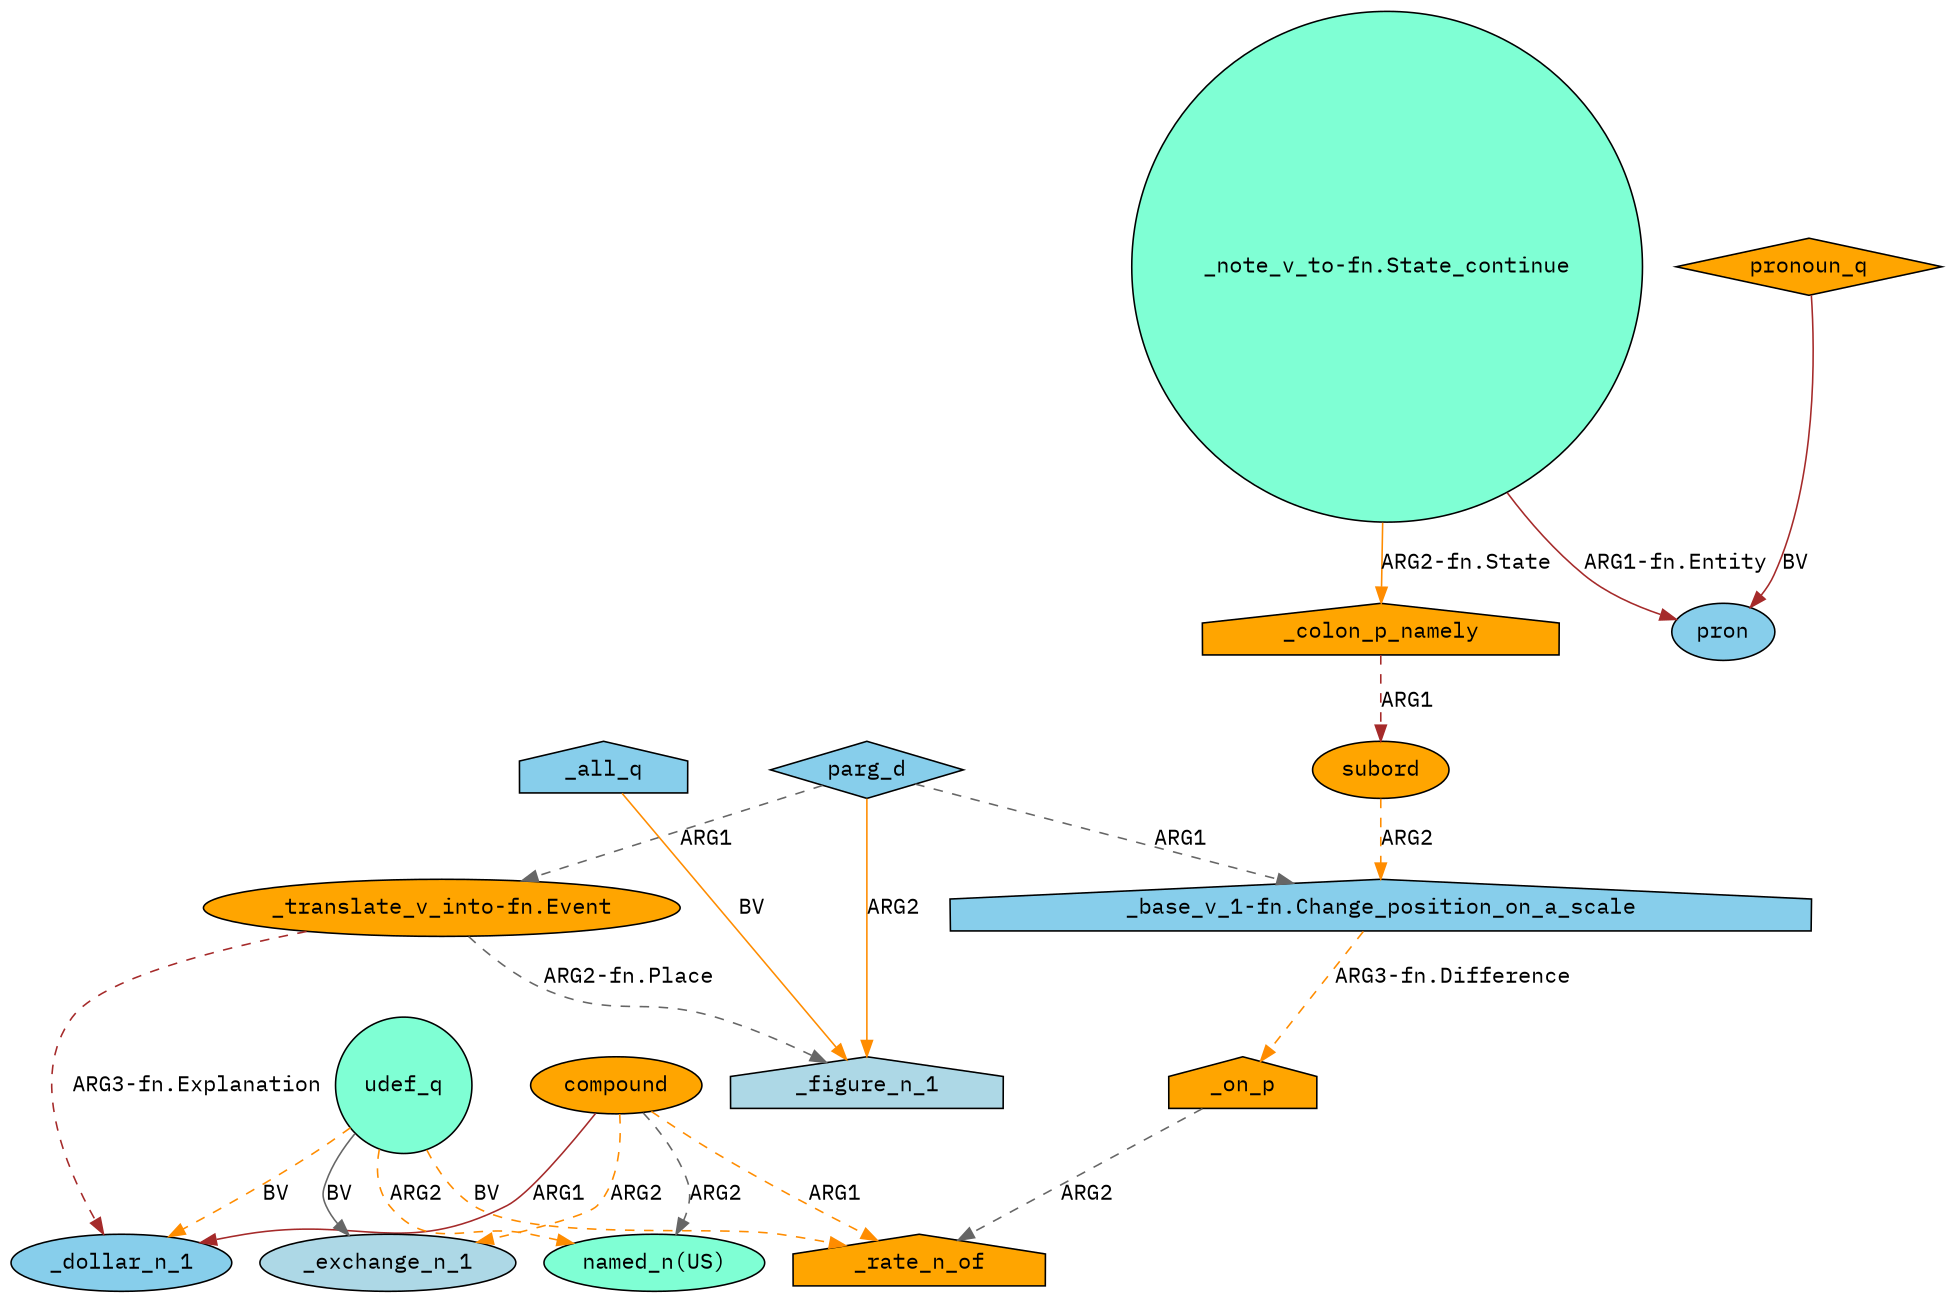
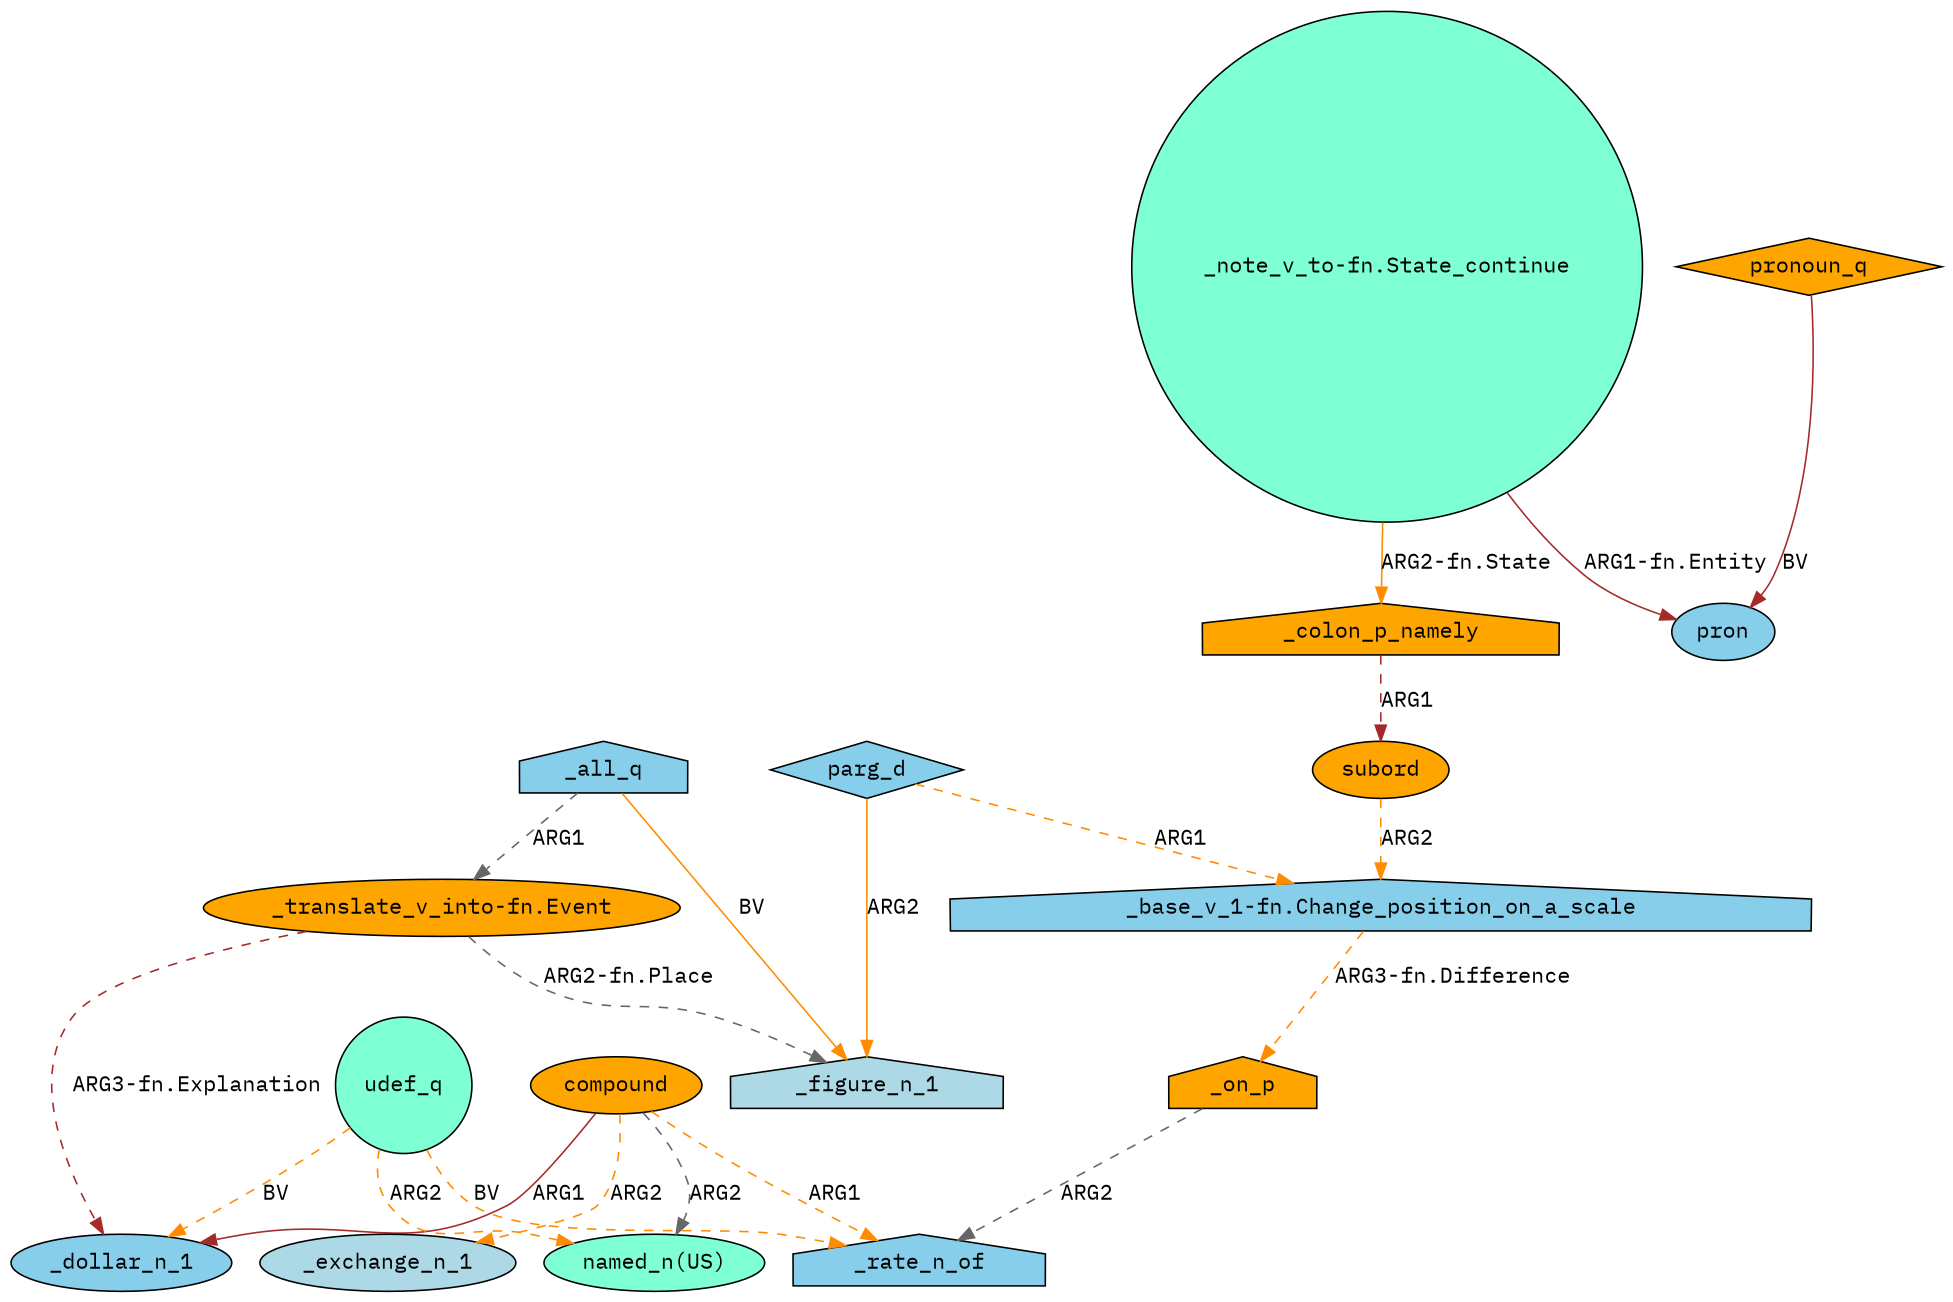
(680, 831) -> (532, 831)
(1096, 832) -> (1096, 832)
(328, 1177) -> none
(919, 1263) -> (919, 1263)
